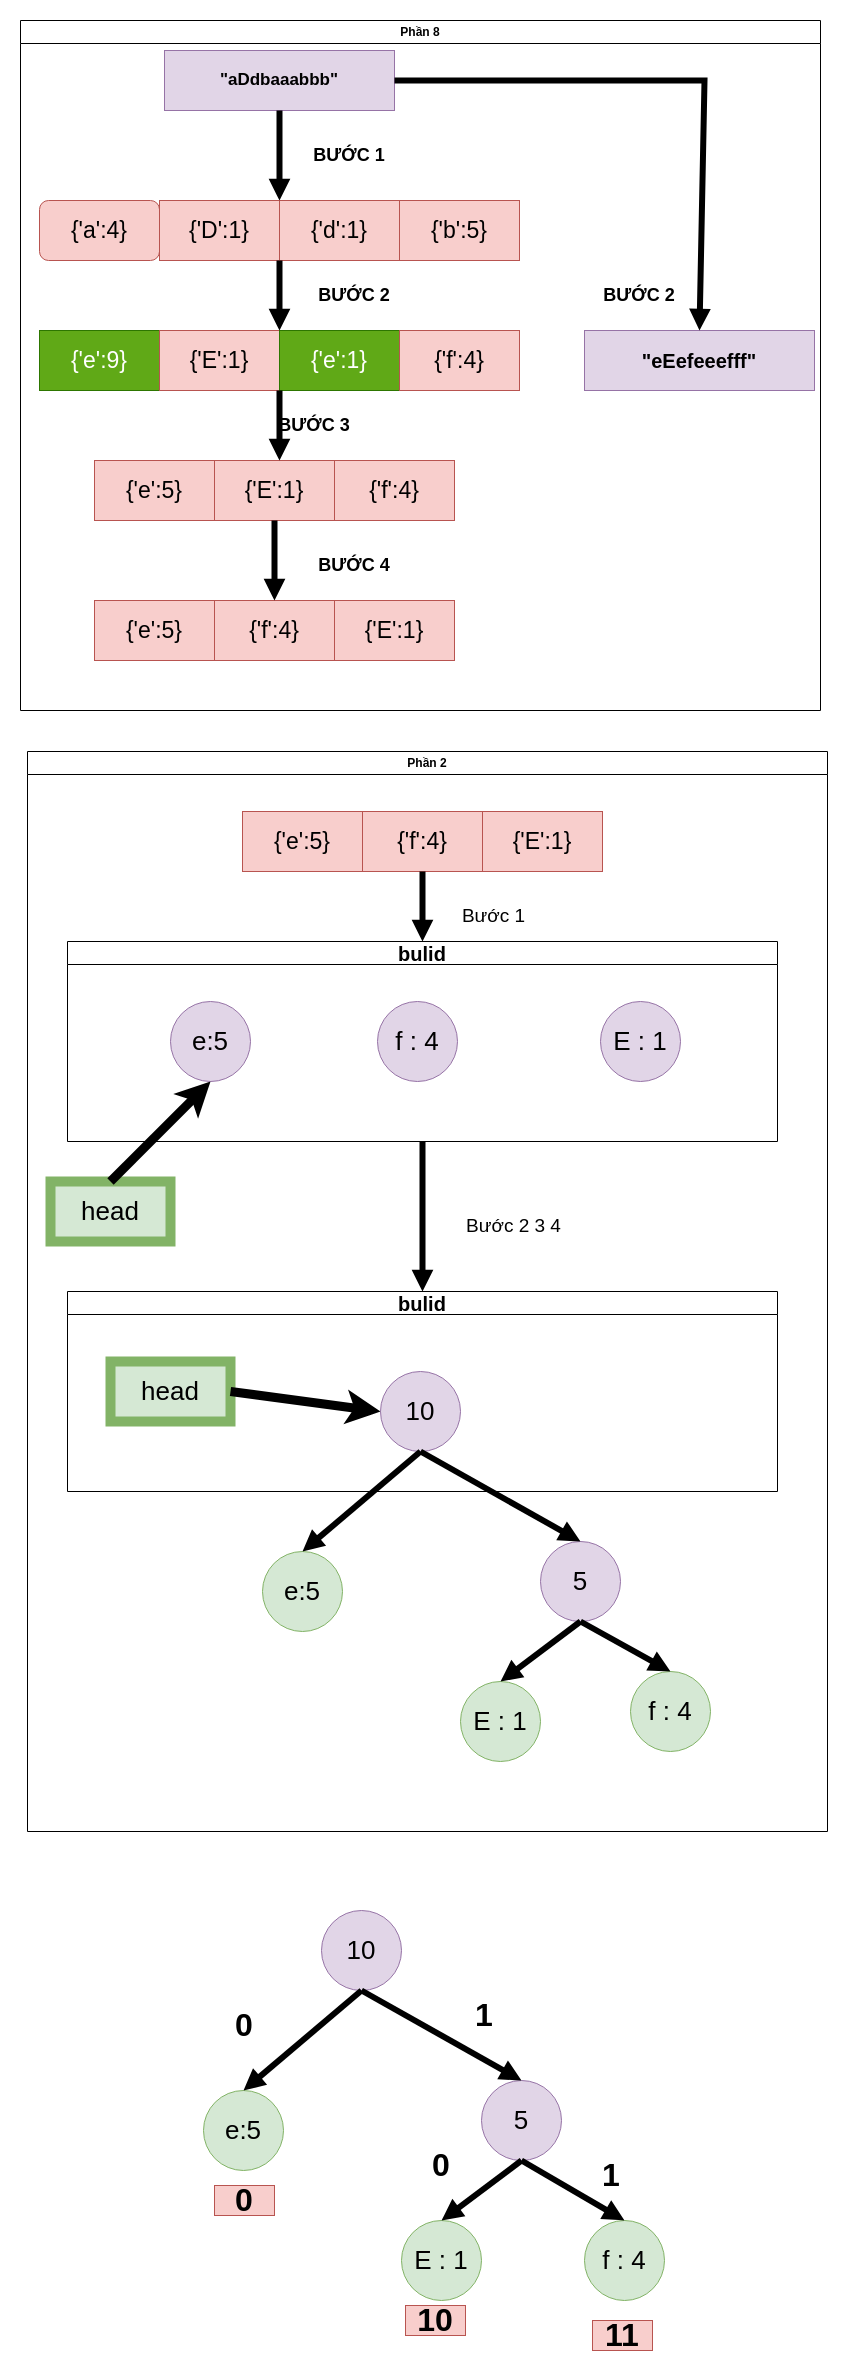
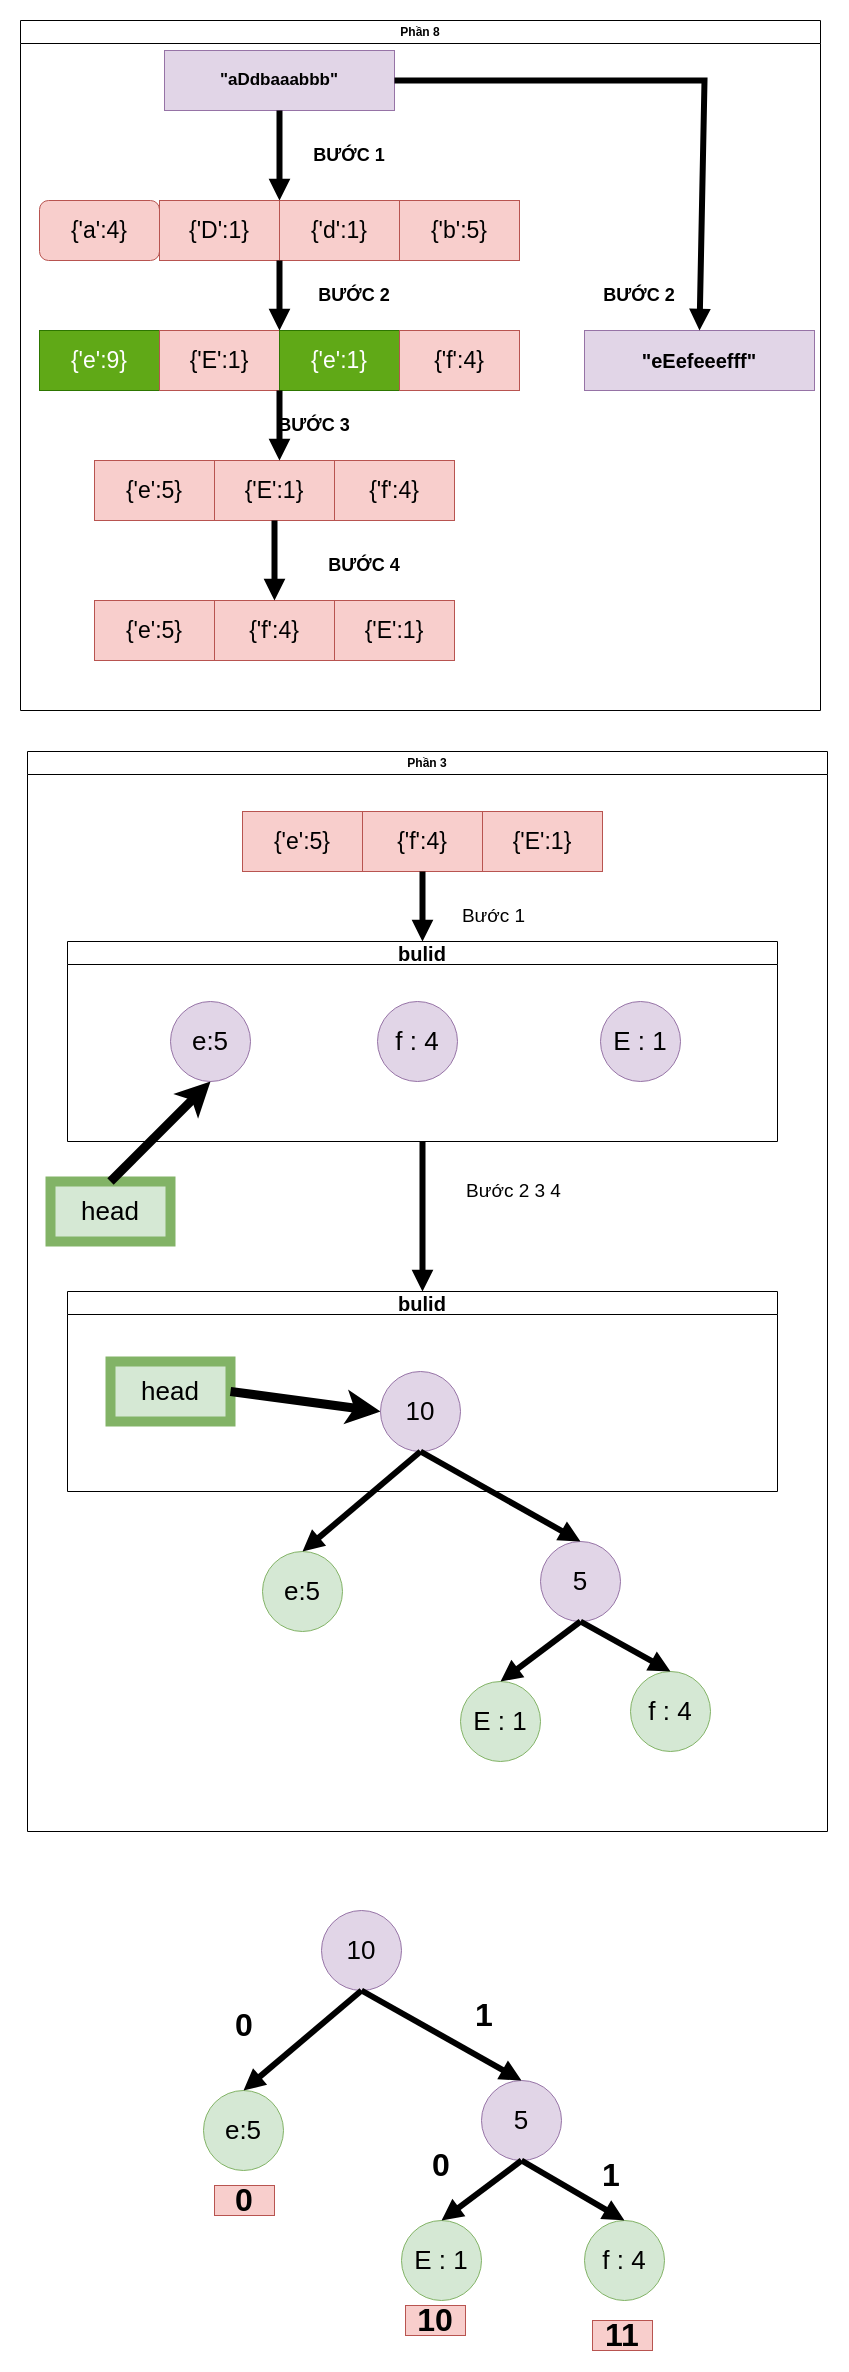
(355, 566) -> (365, 566)
(428, 764) -> (428, 764)
(514, 1227) -> (514, 1192)
